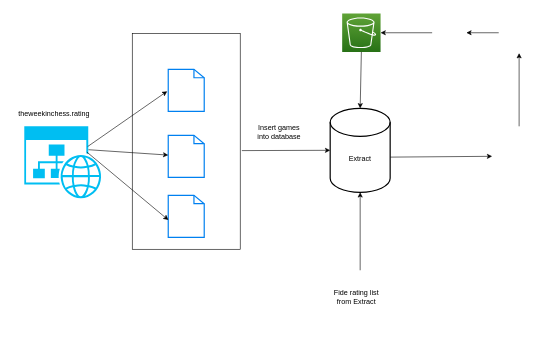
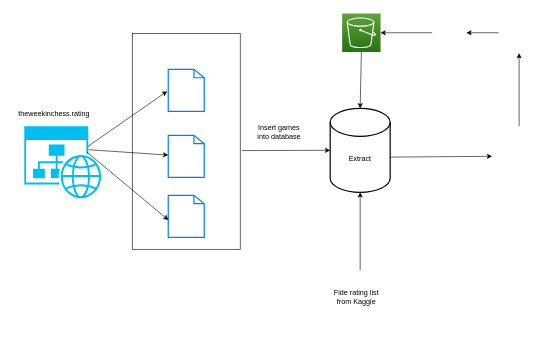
(357, 297) -> (357, 297)
